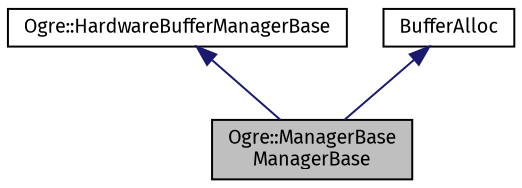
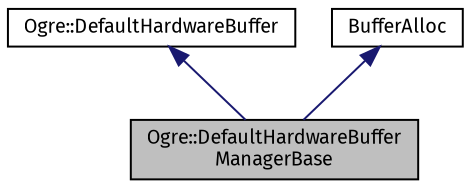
(177, 28) -> (152, 28)
(312, 150) -> (274, 150)
